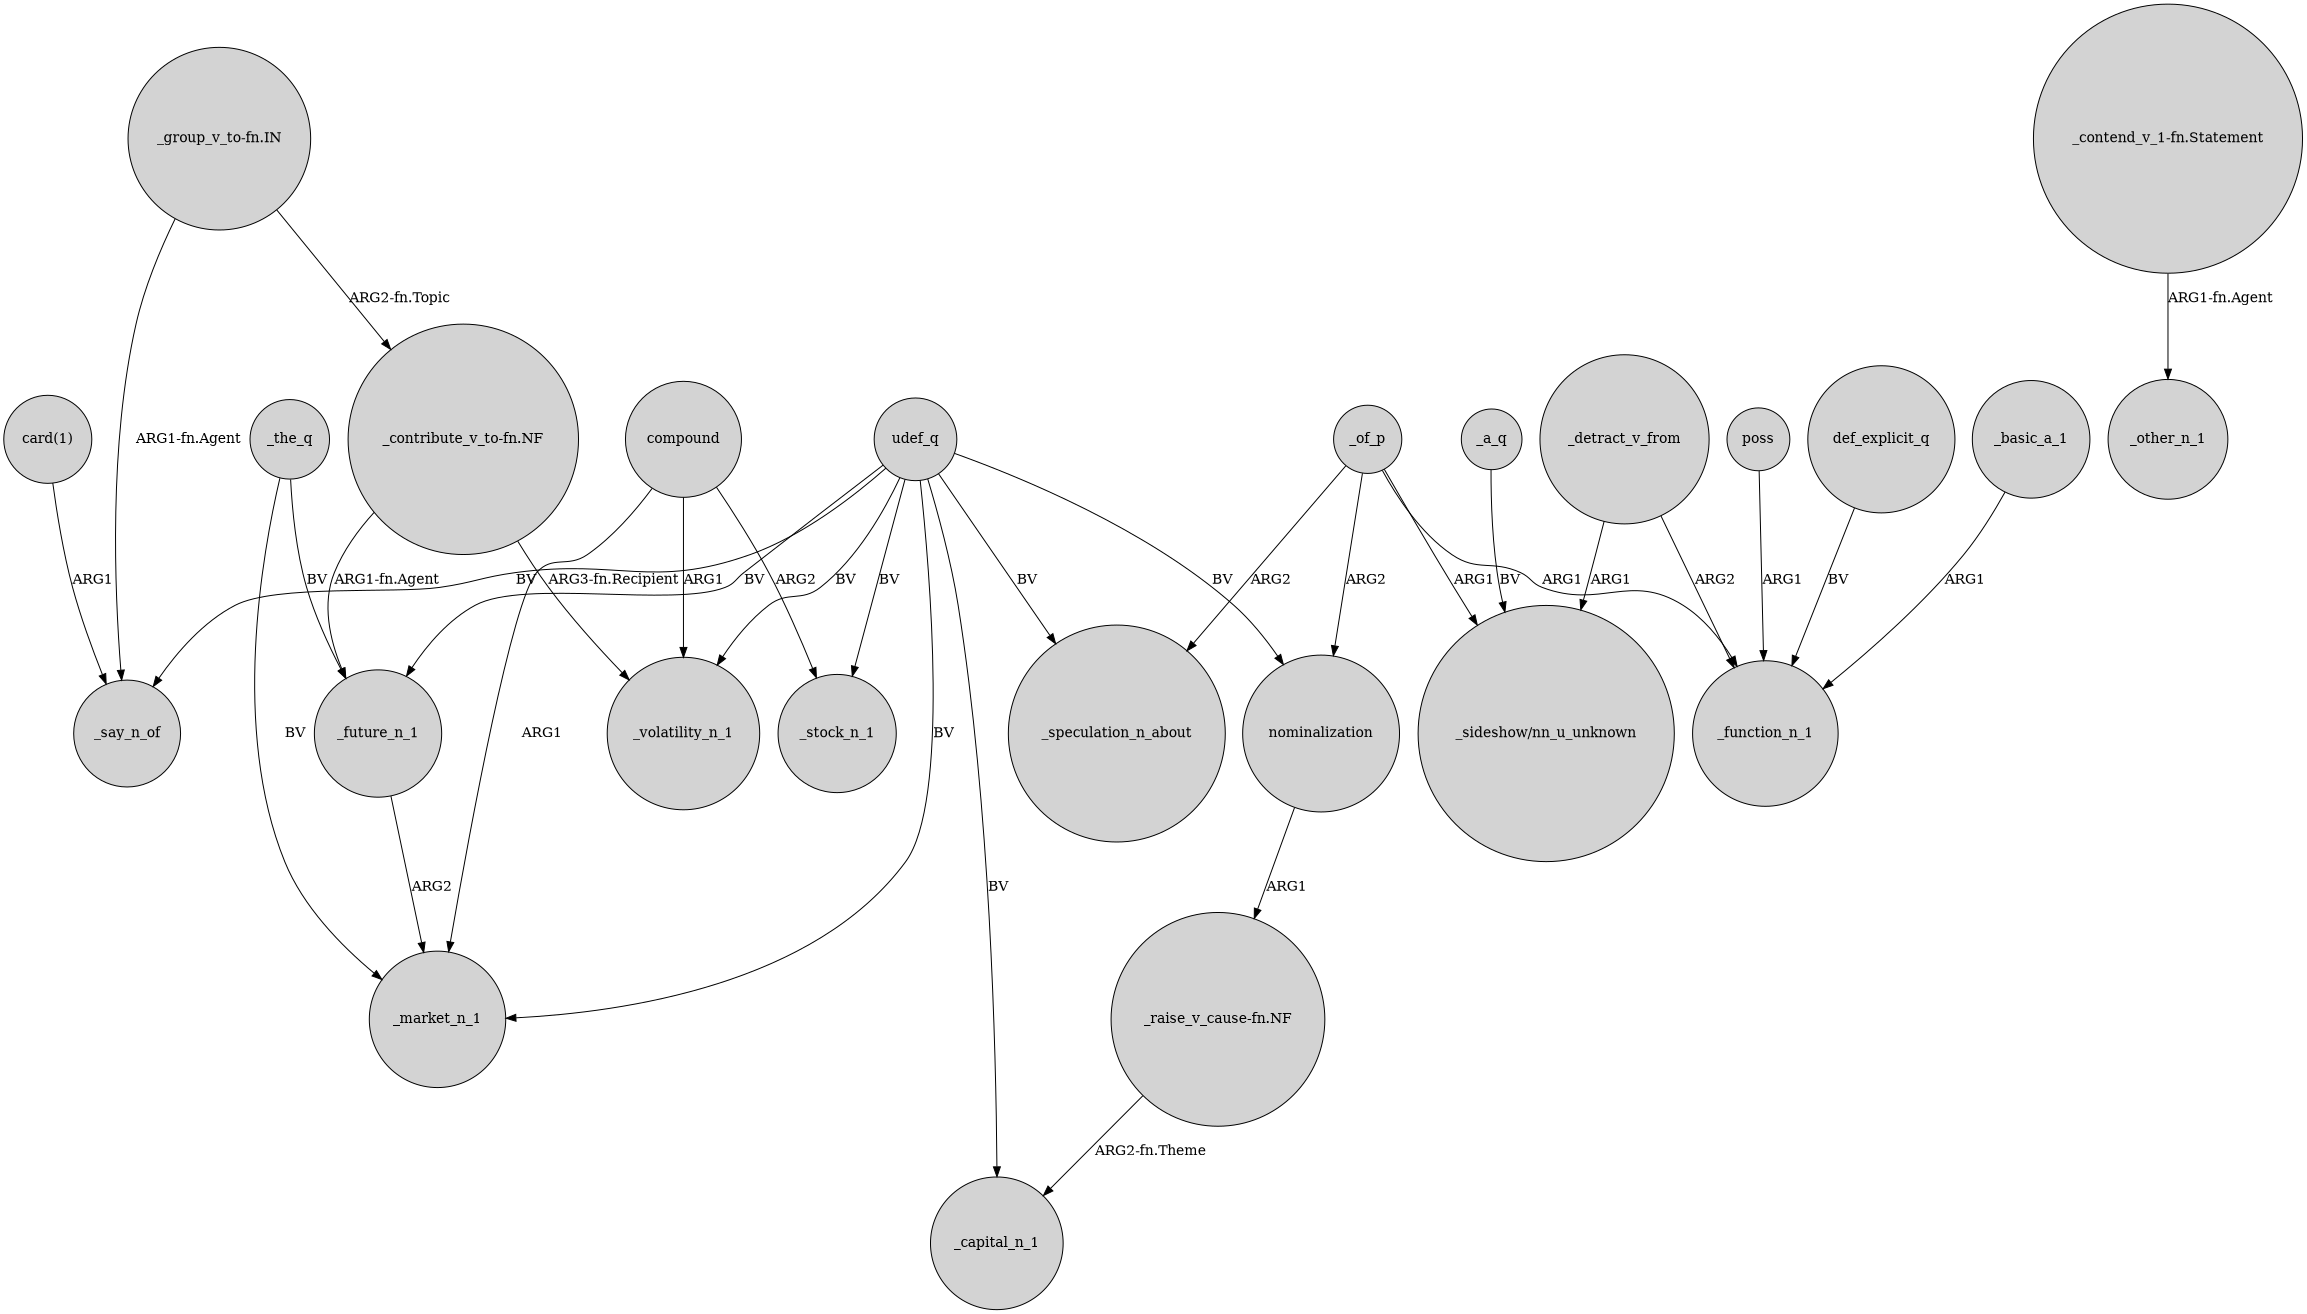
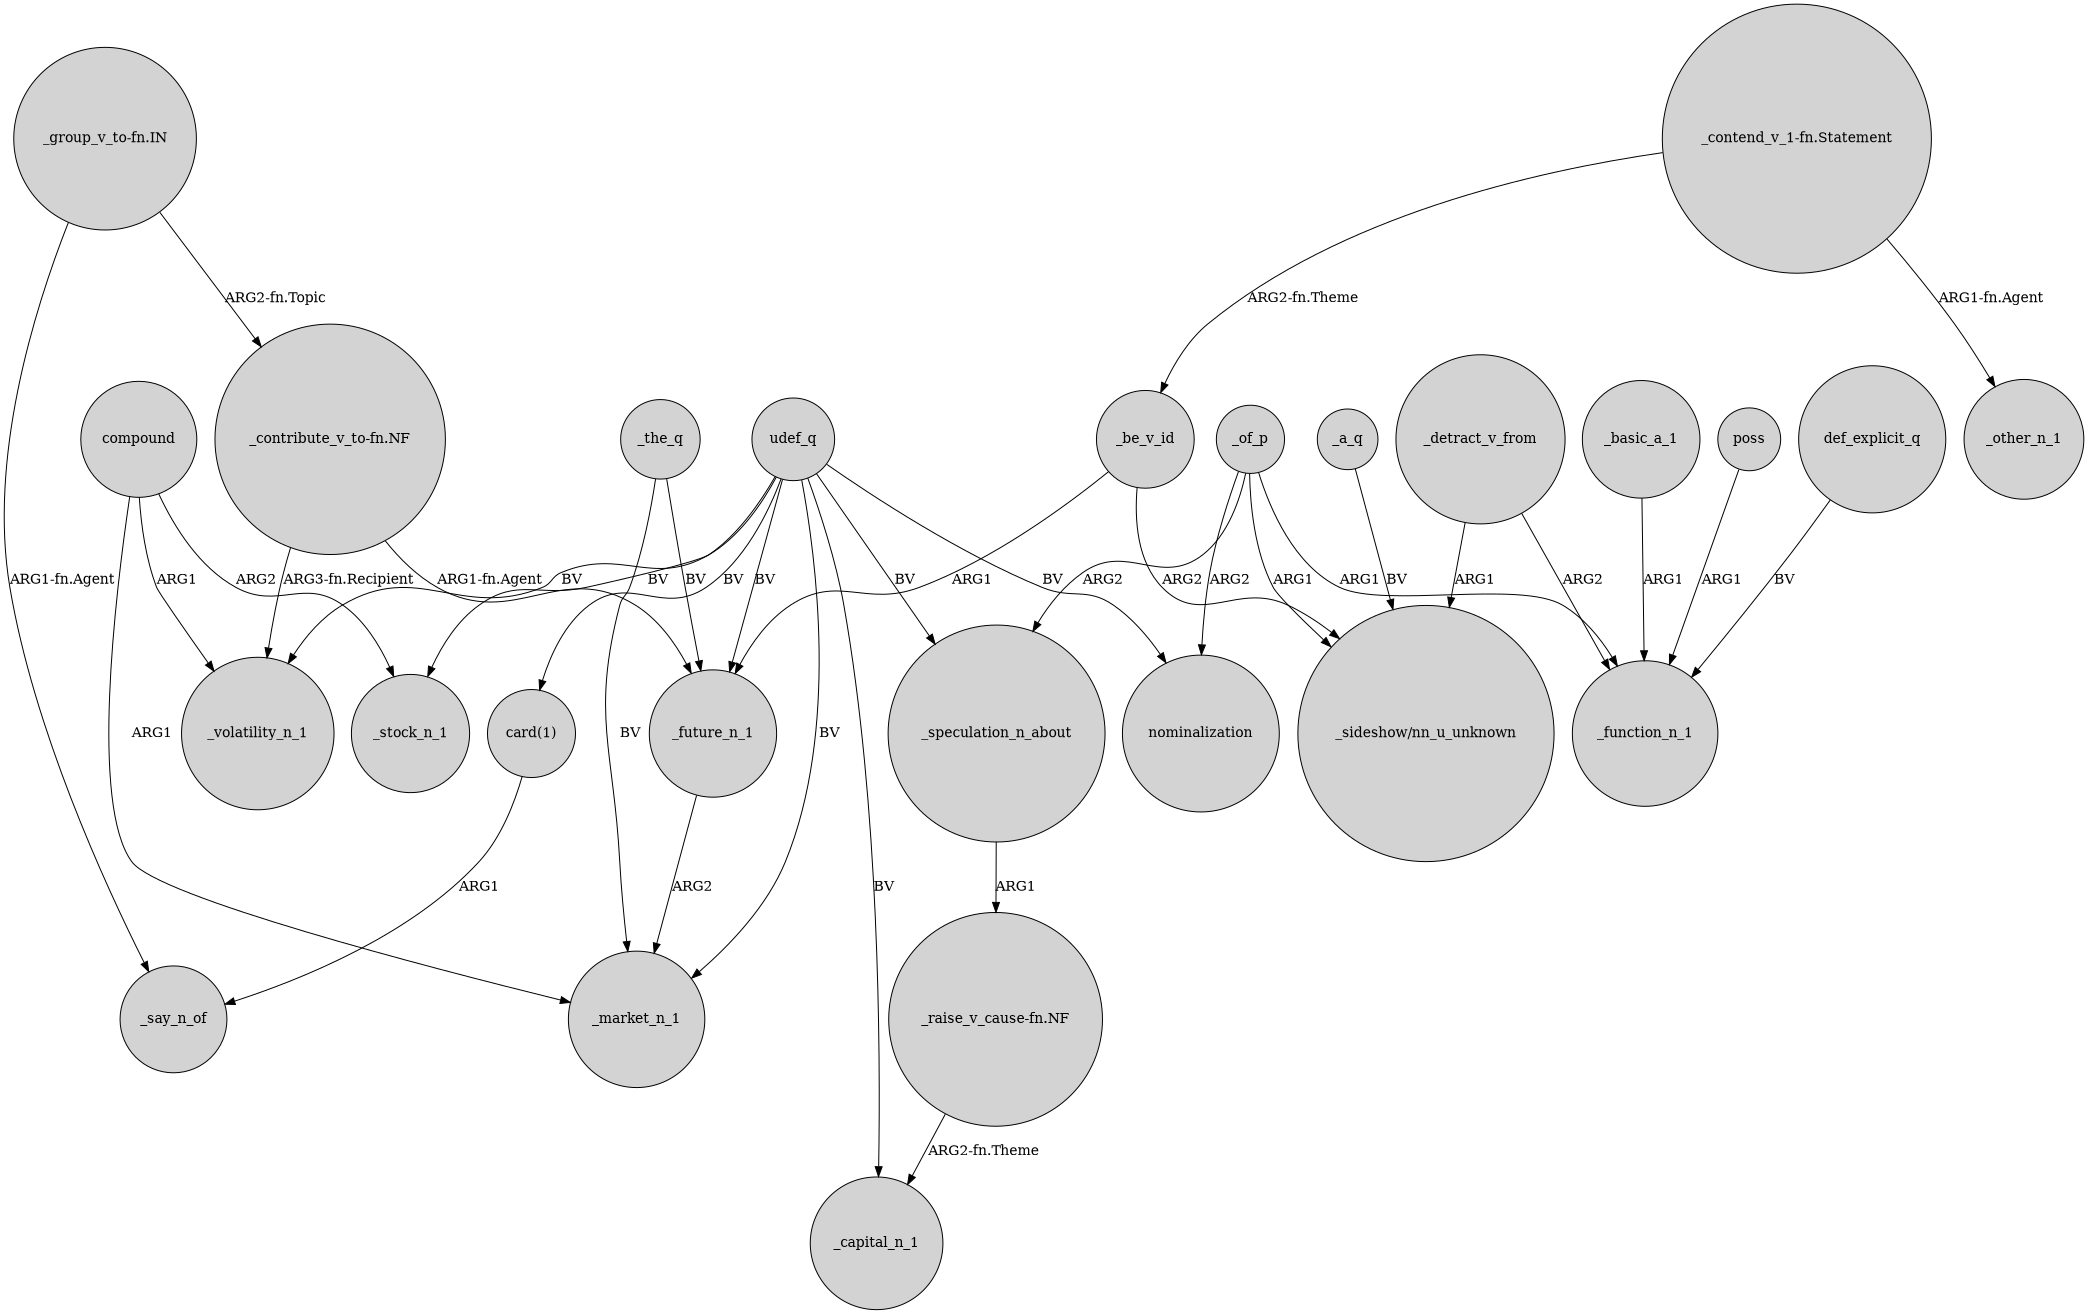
none -> (1145, 439)
(520, 572) -> (669, 598)
(1276, 858) -> (996, 872)
